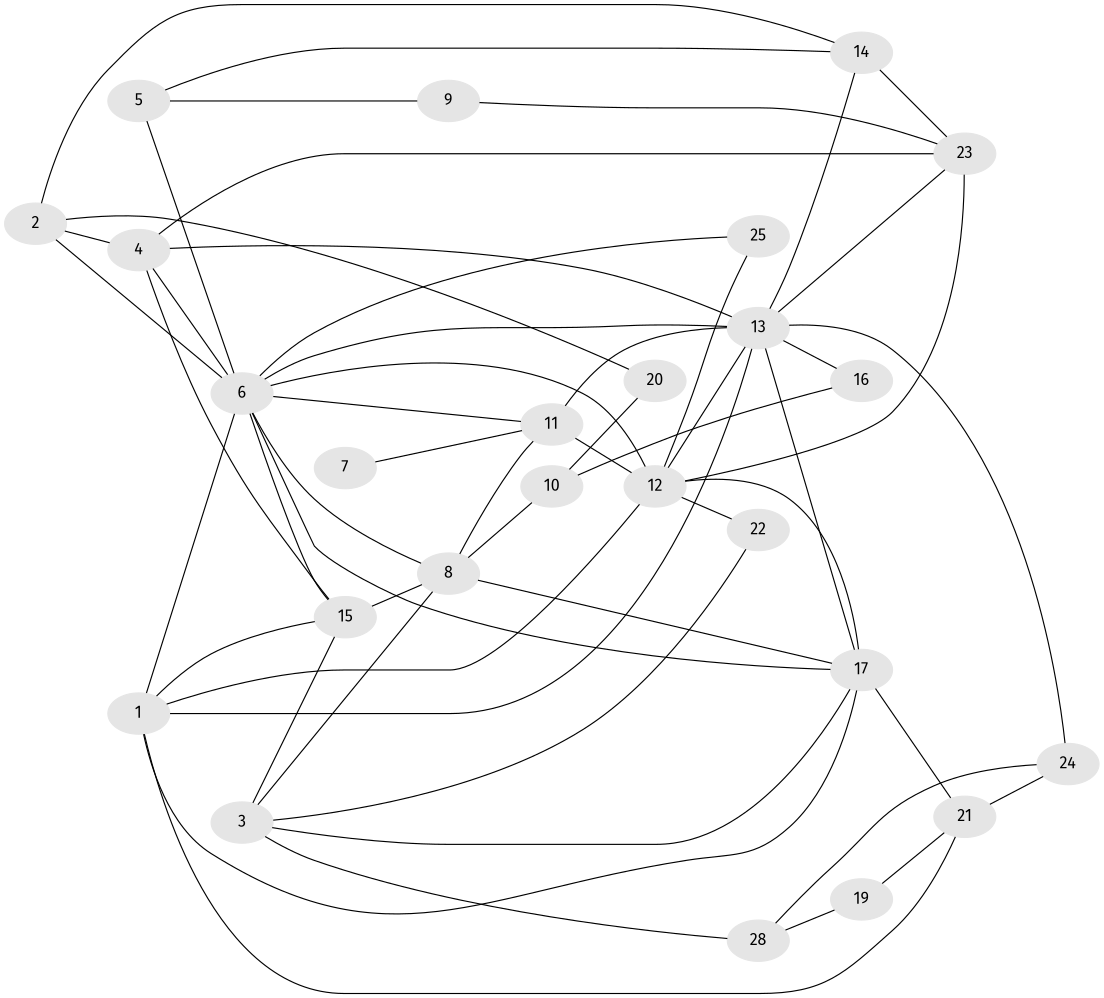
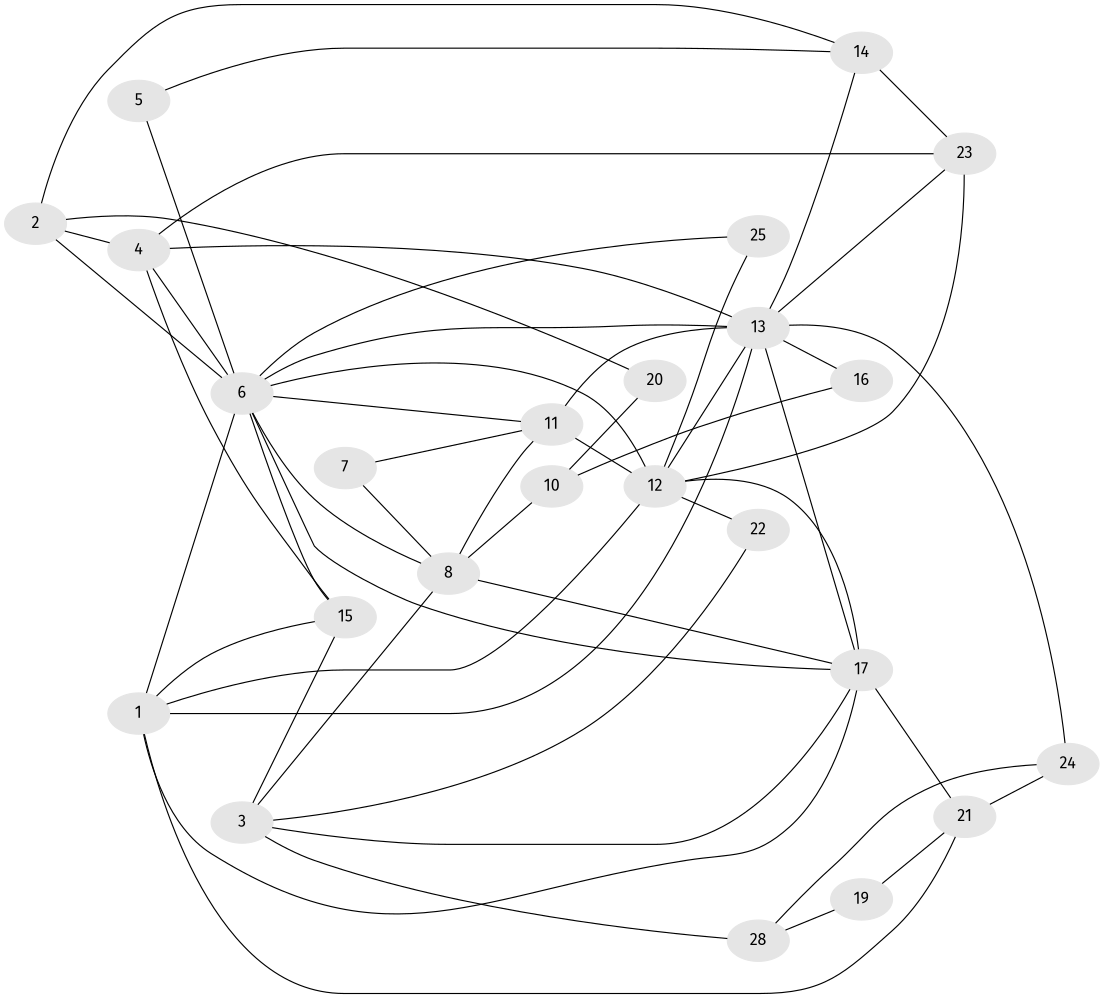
(449, 101) -> none
(406, 592) -> (397, 521)
